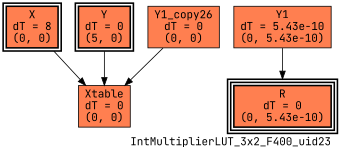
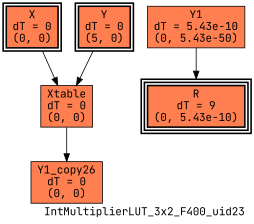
(32, 27) -> (32, 27)
(282, 27) -> (196, 27)
(147, 64) -> (67, 141)
(282, 106) -> (196, 106)
